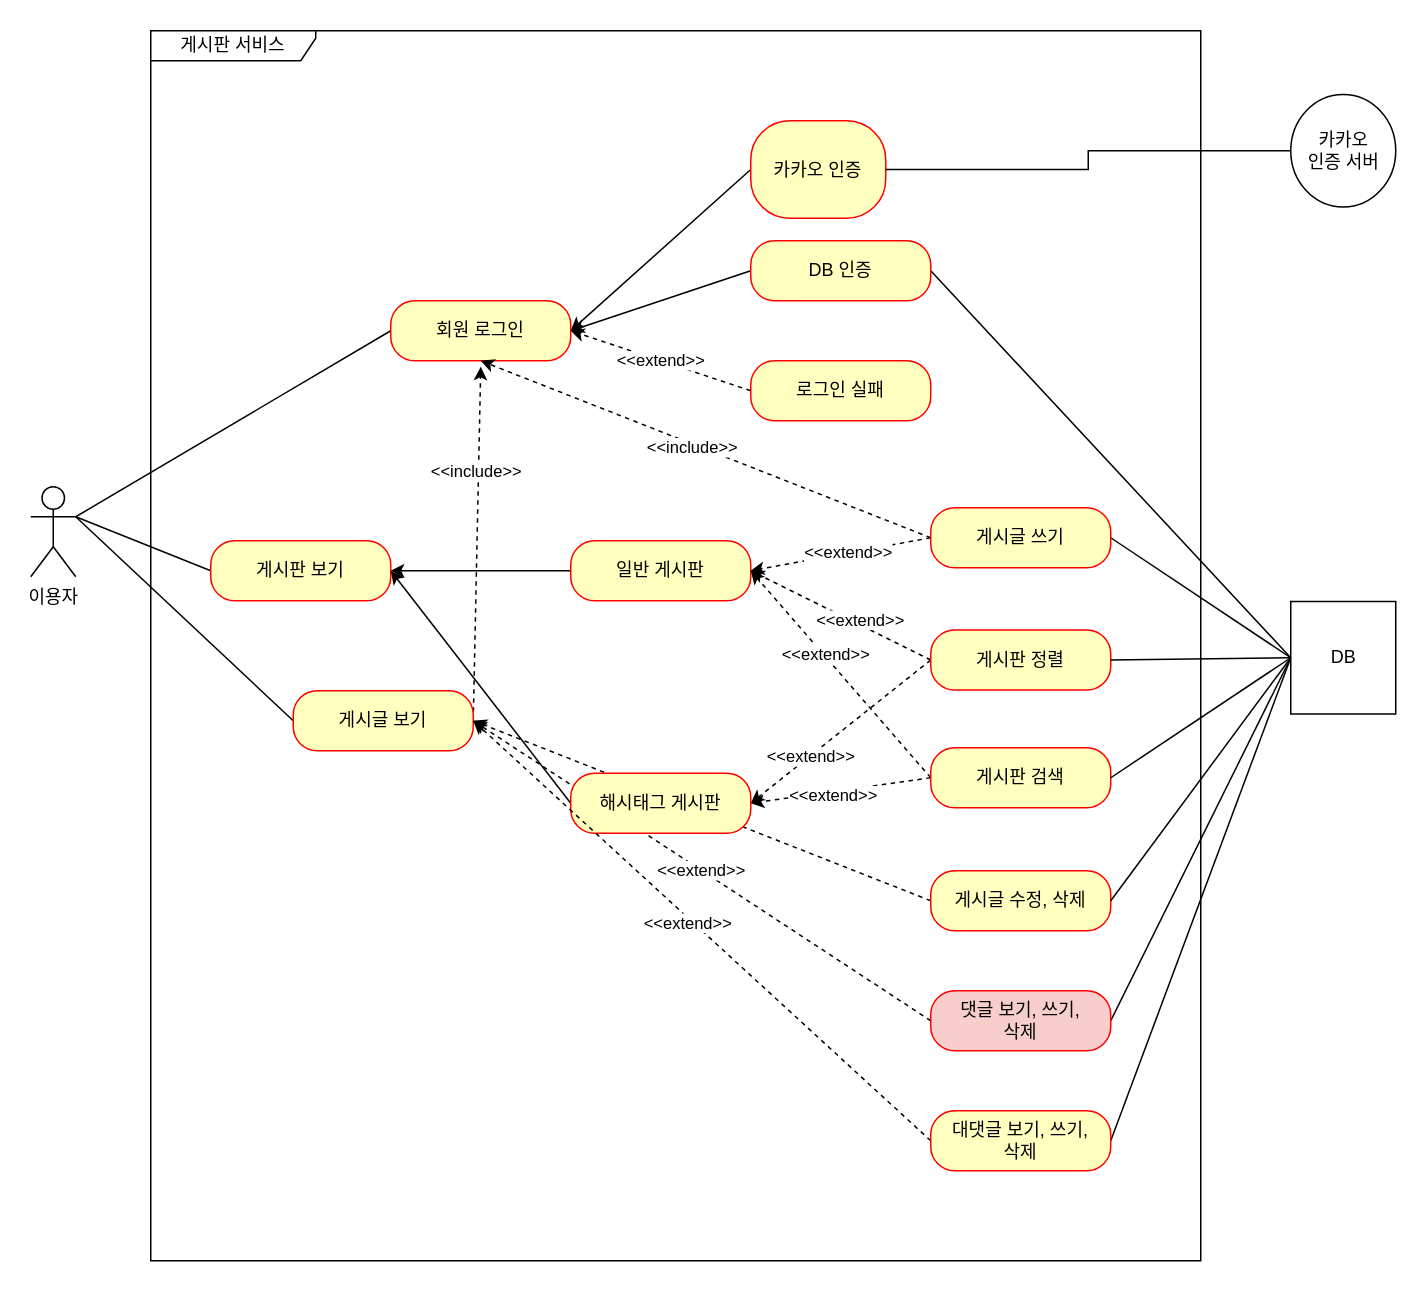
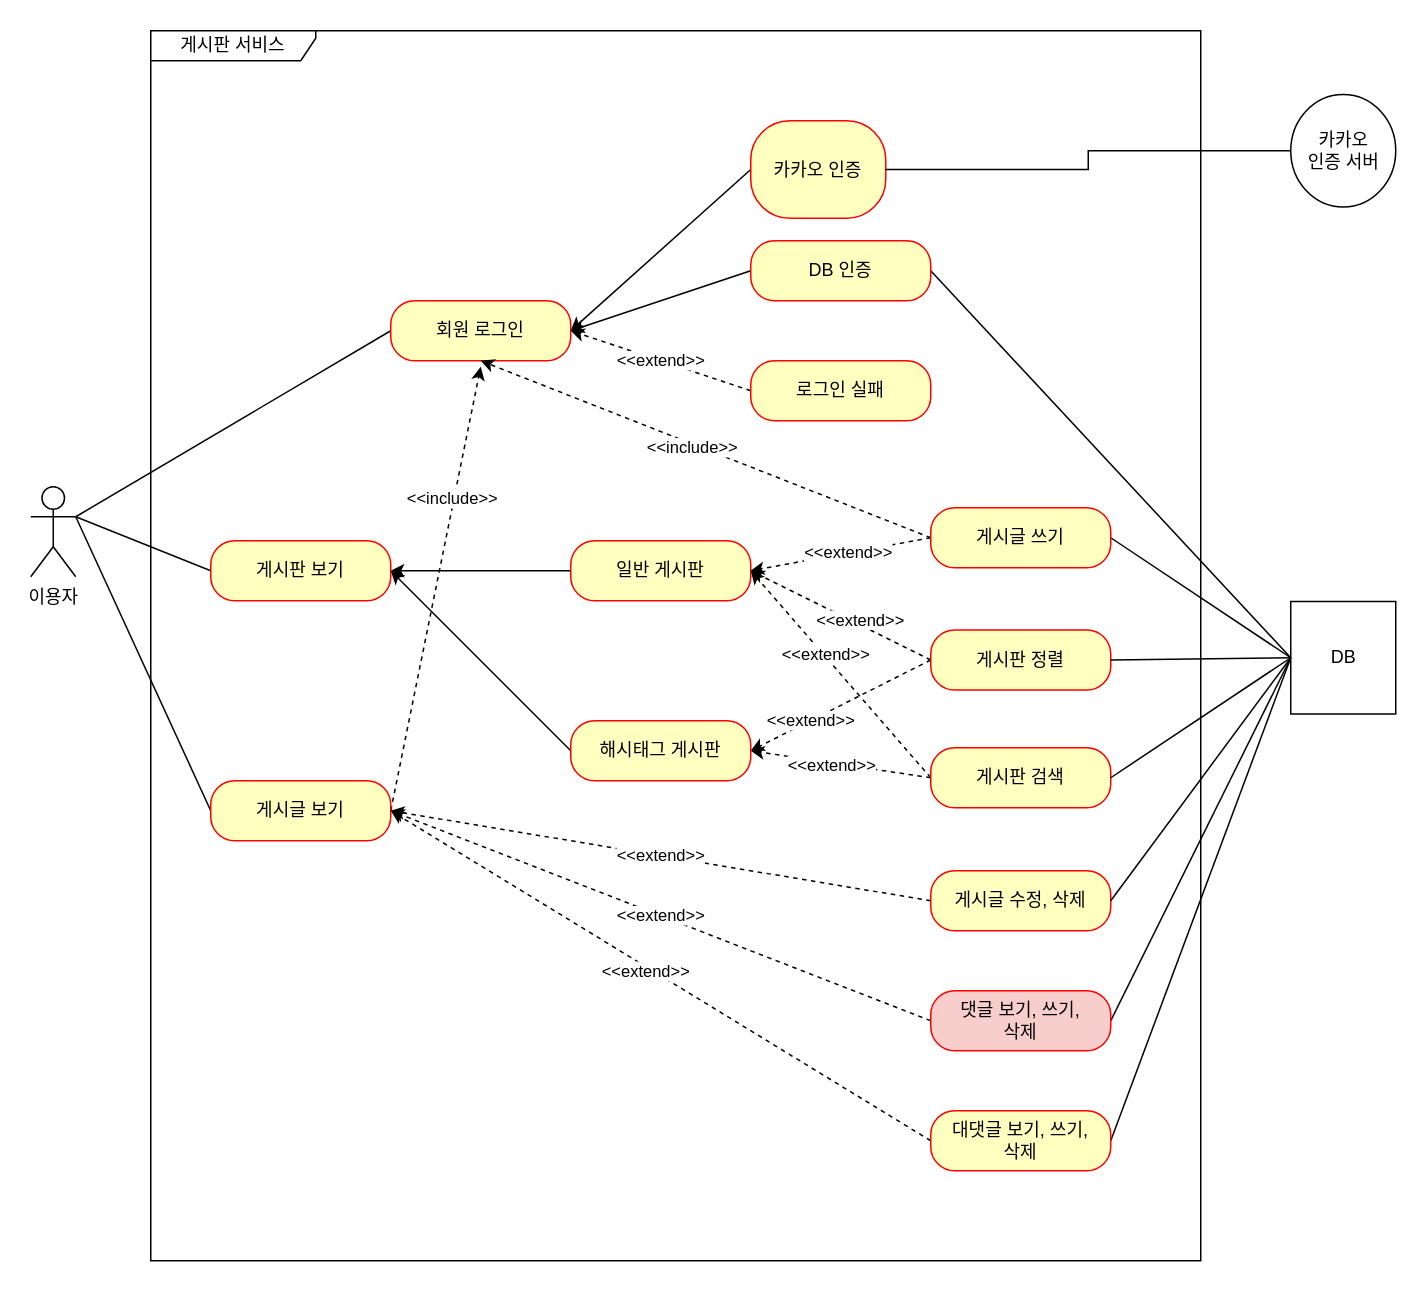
(383, 721) -> (301, 811)
(661, 803) -> (661, 751)
